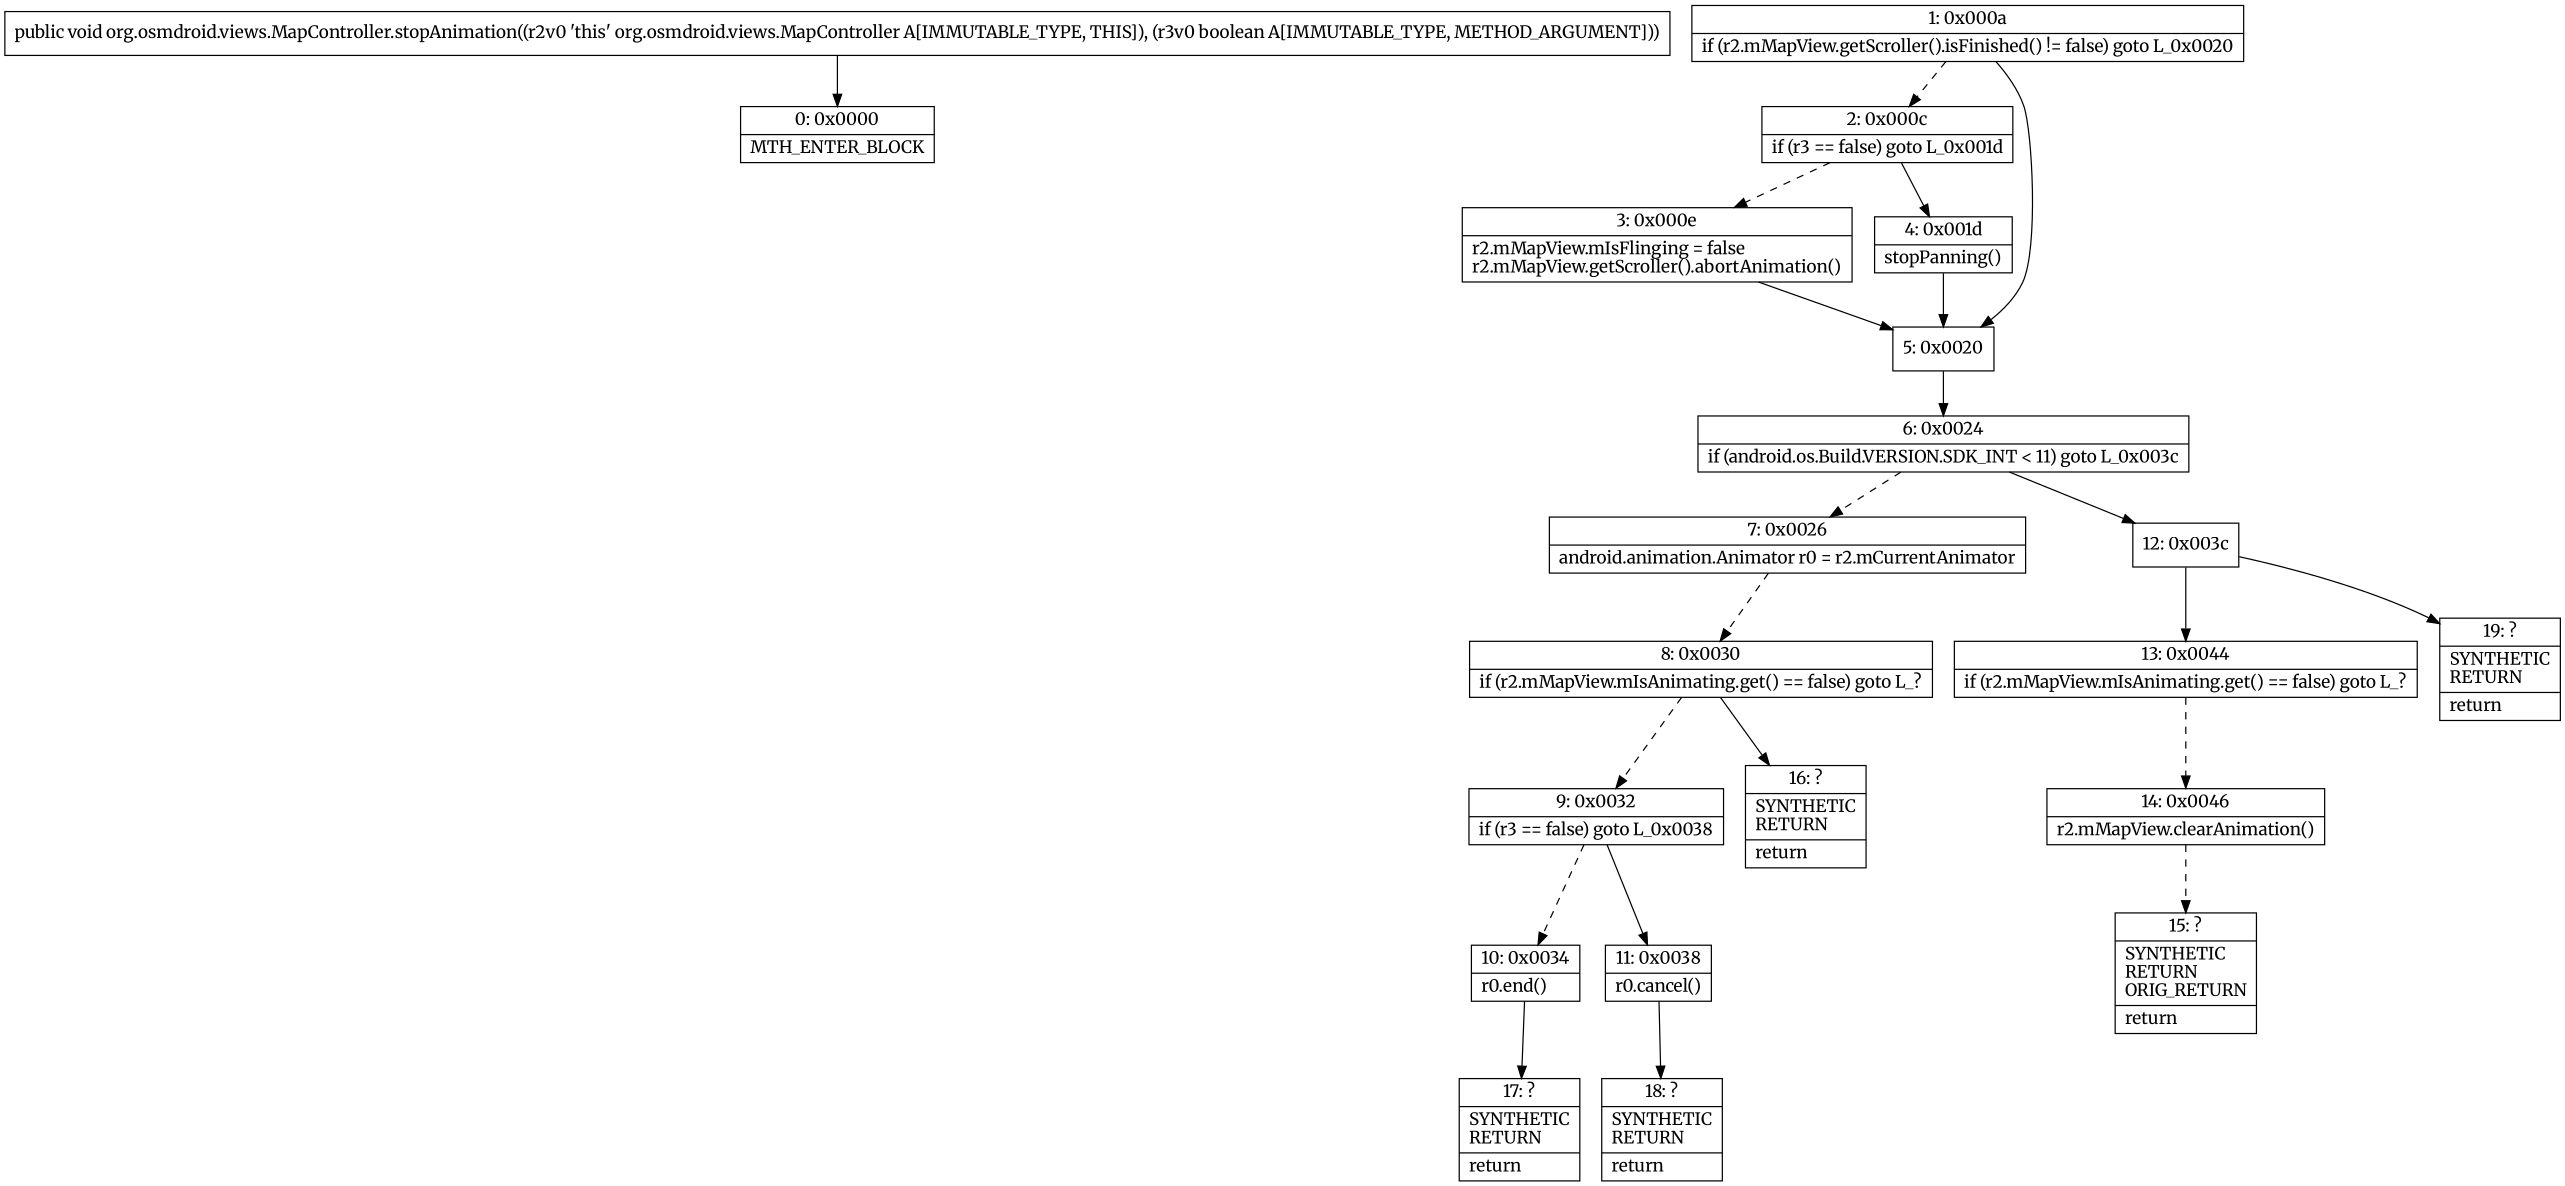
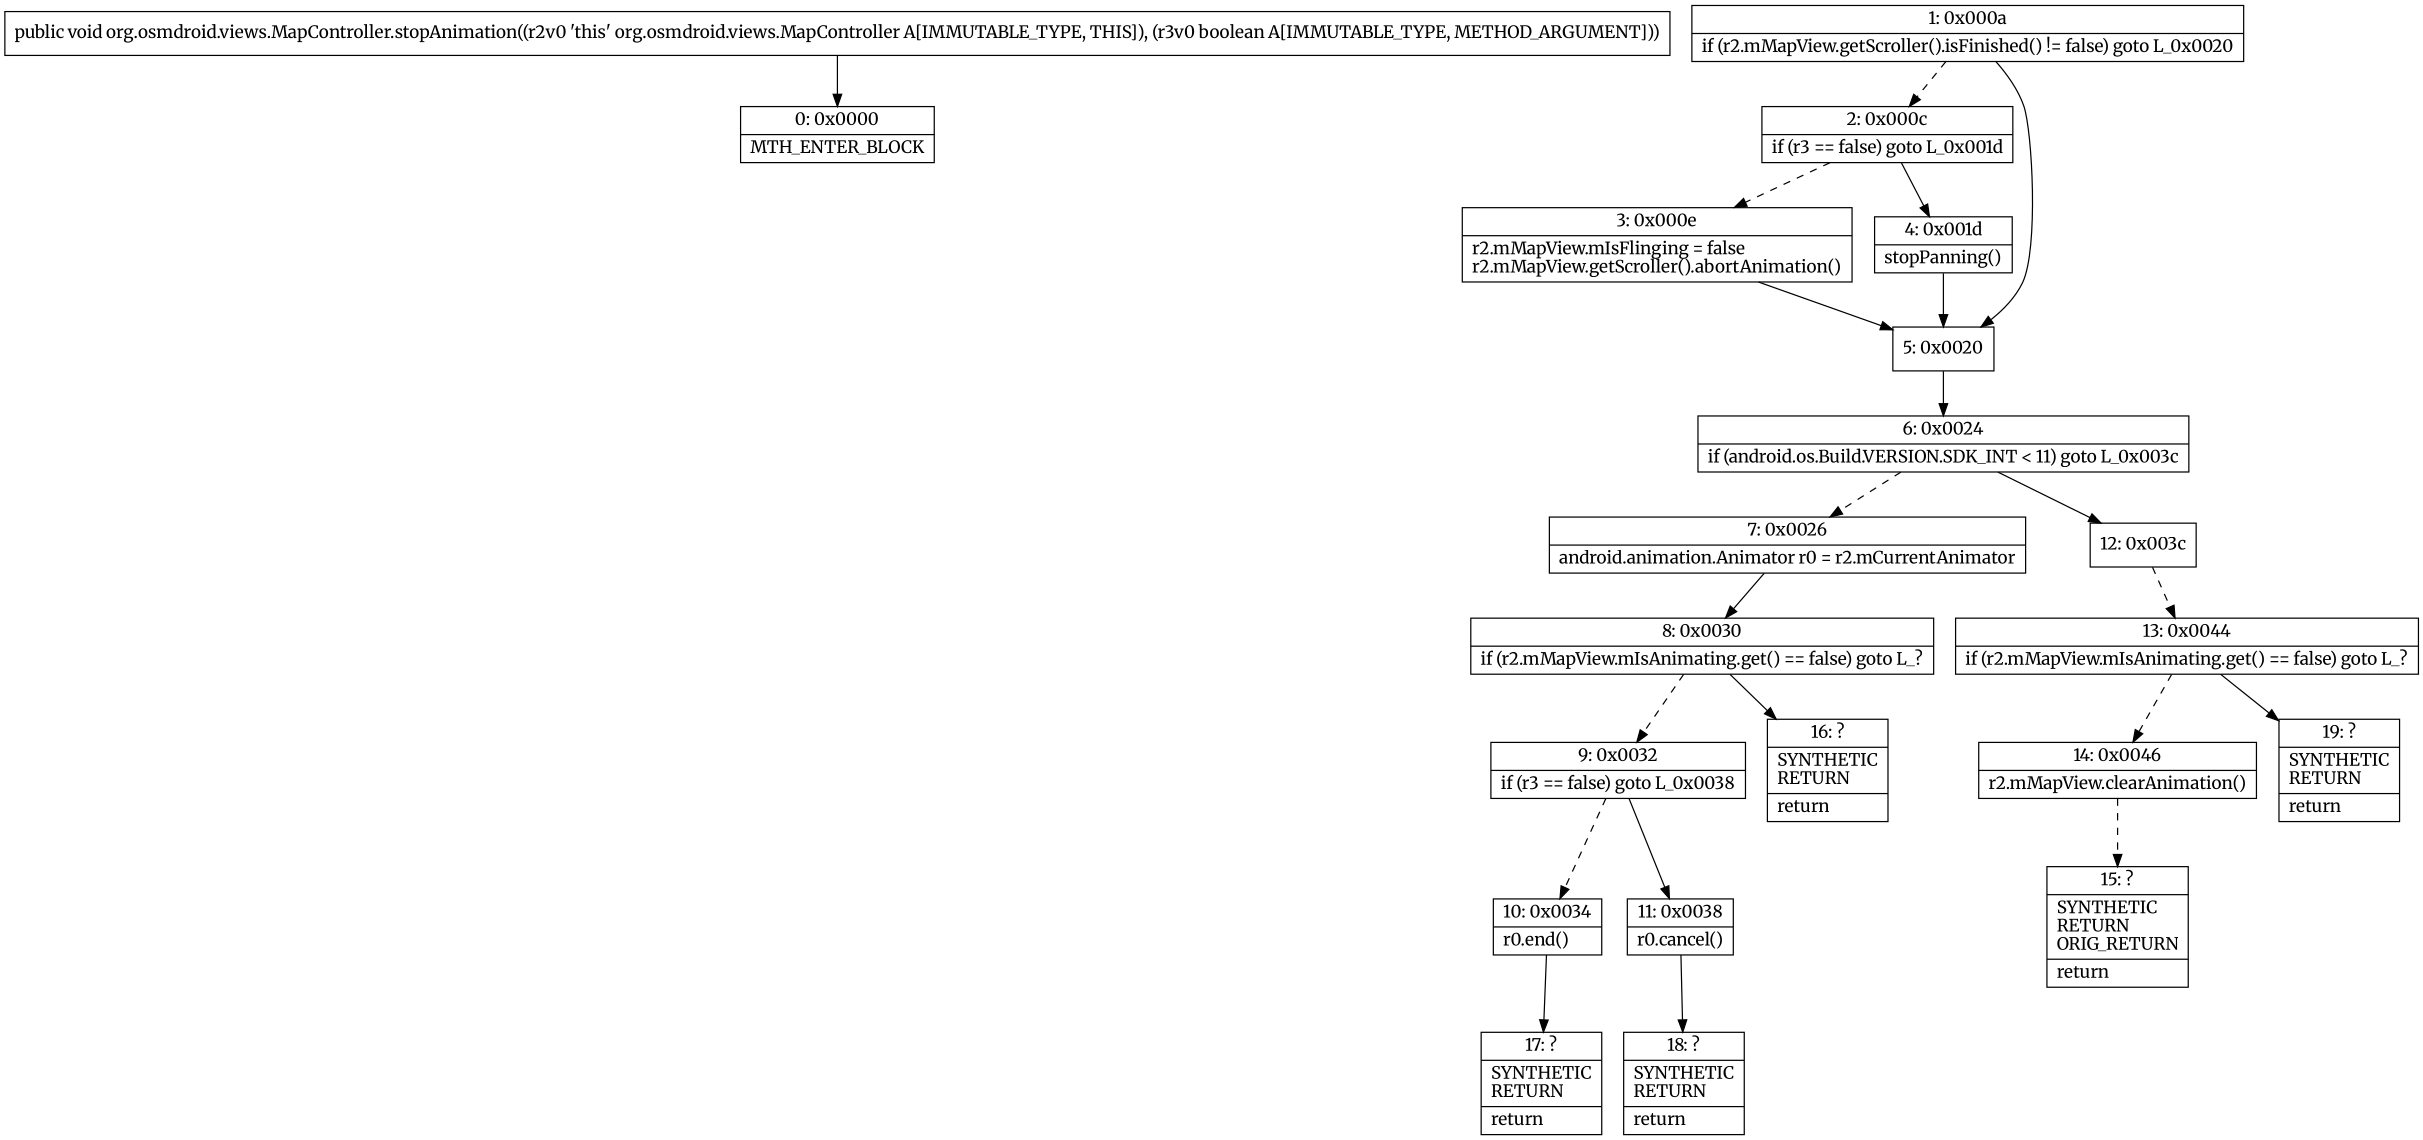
(2336, 582) -> (2245, 694)
(2186, 598) -> (2161, 587)
(1748, 602) -> (1749, 591)
